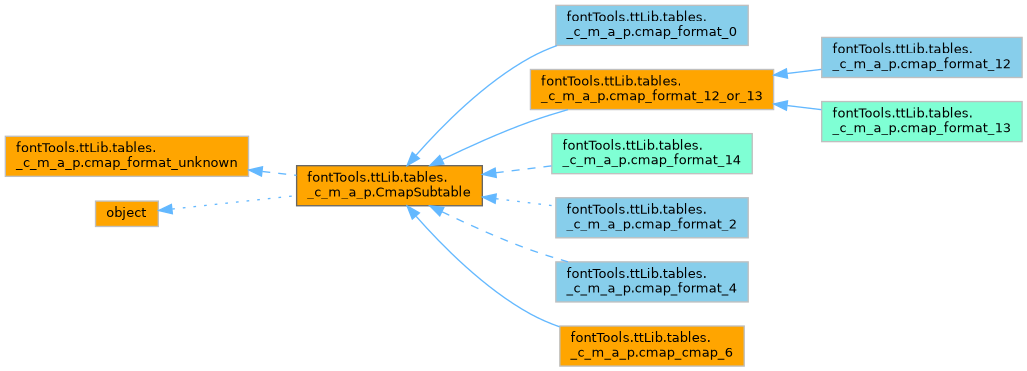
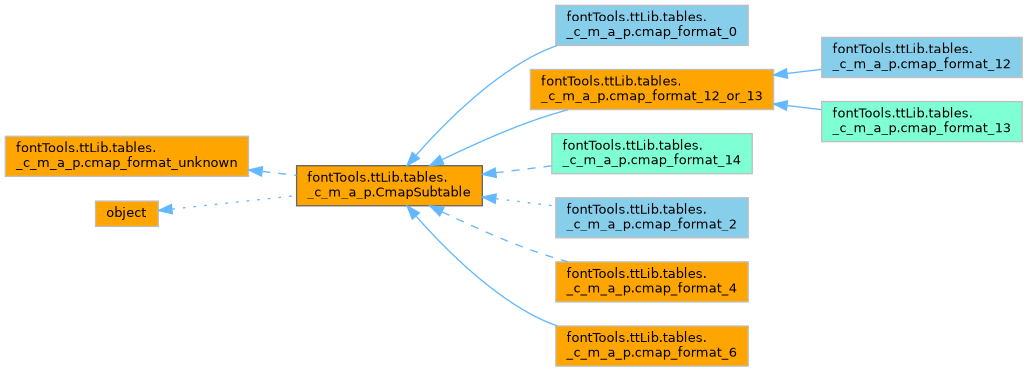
(652, 282) -> (652, 282)
(652, 346) -> (652, 346)
